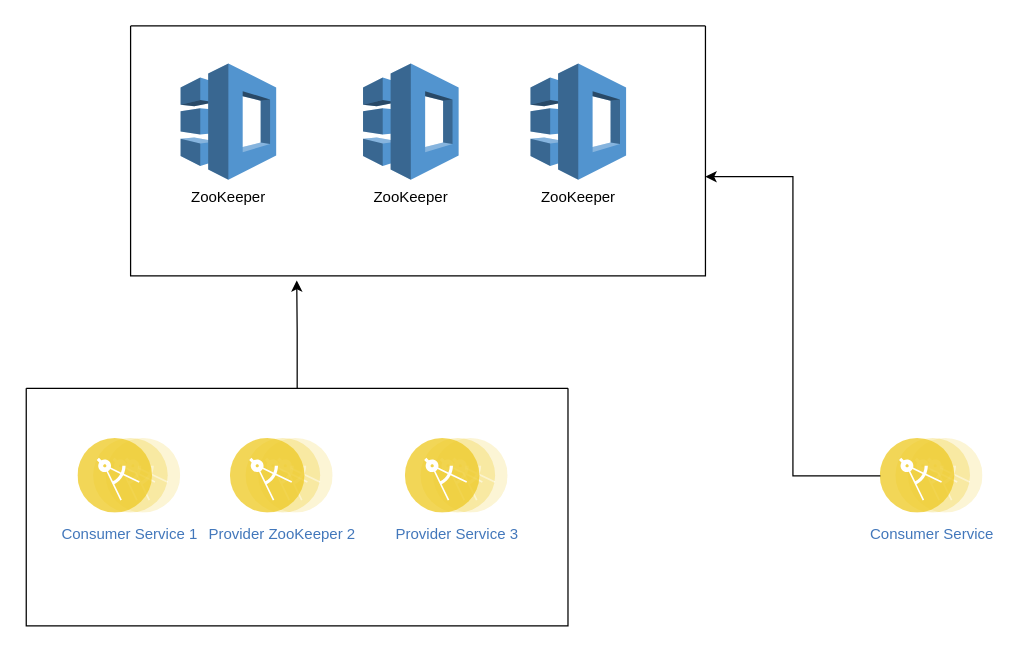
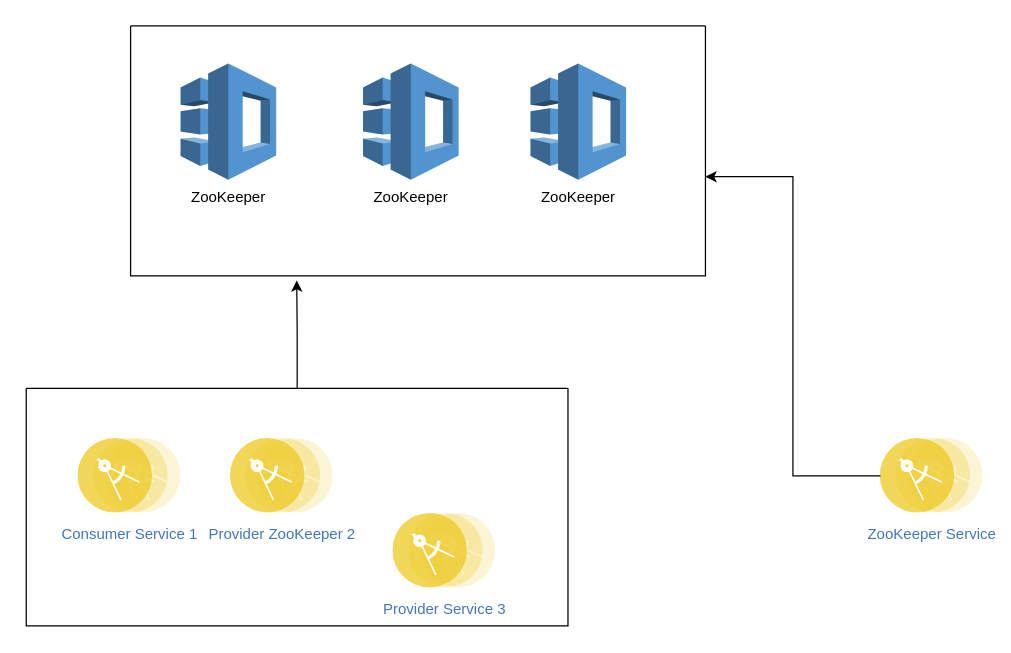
(457, 476) -> (445, 551)
(933, 535) -> (933, 535)
